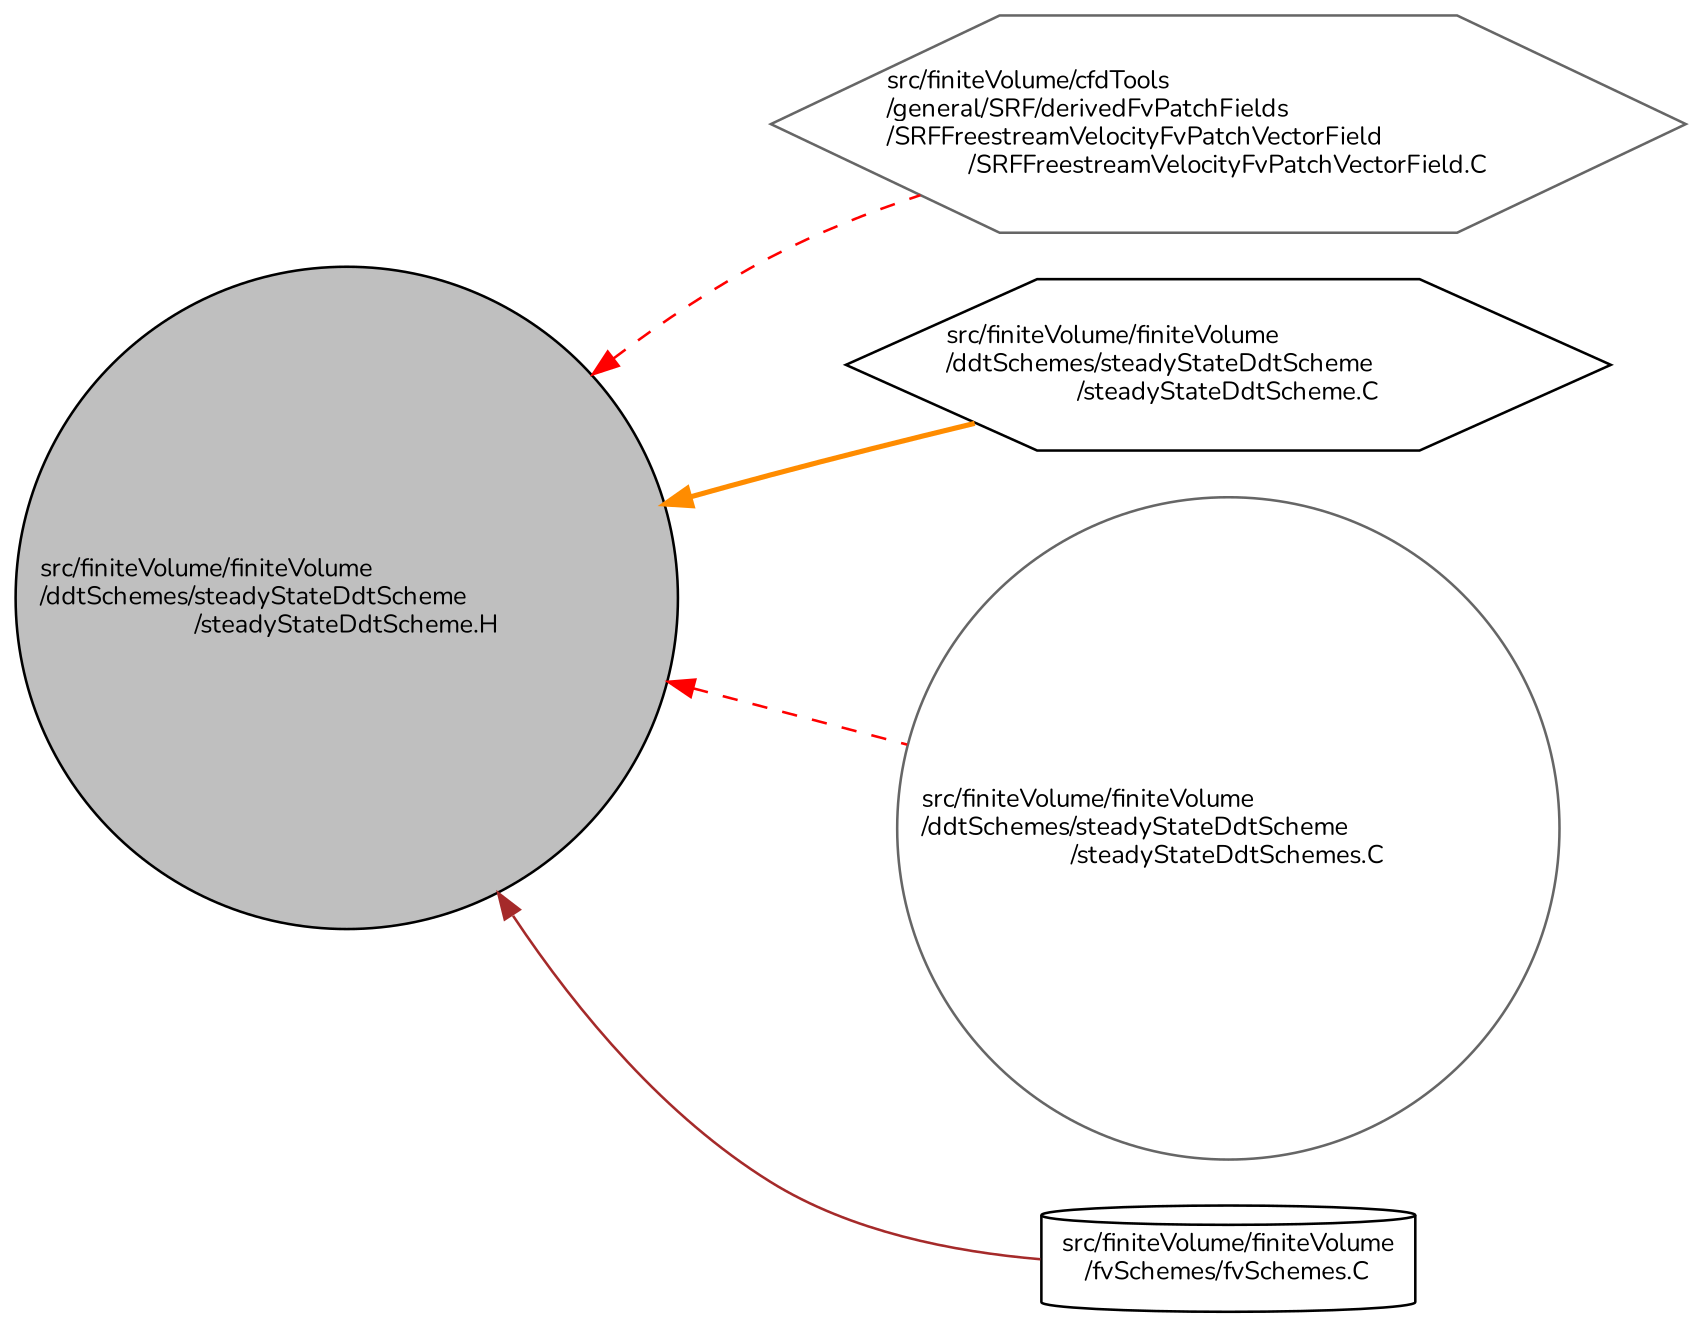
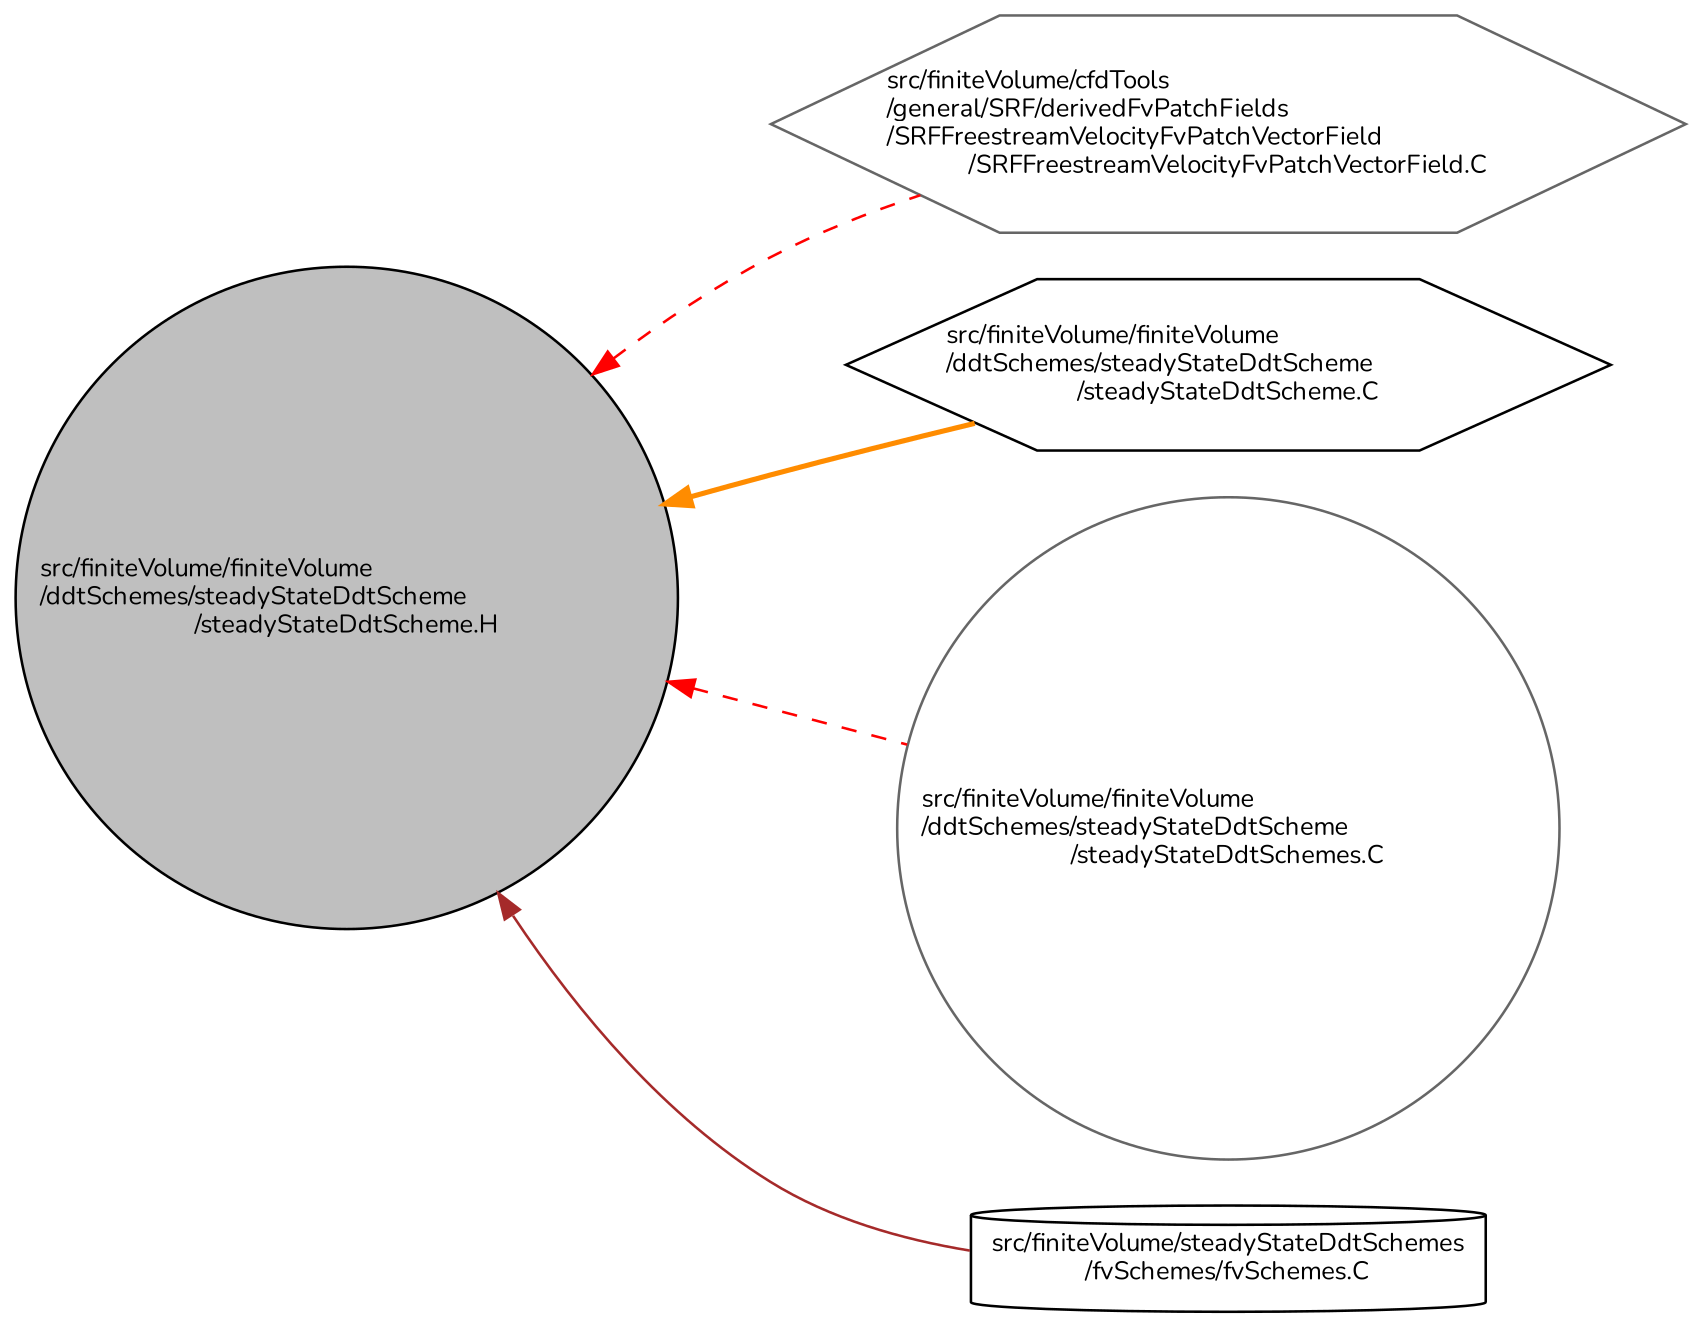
(1228, 1259) -> (1228, 1259)
